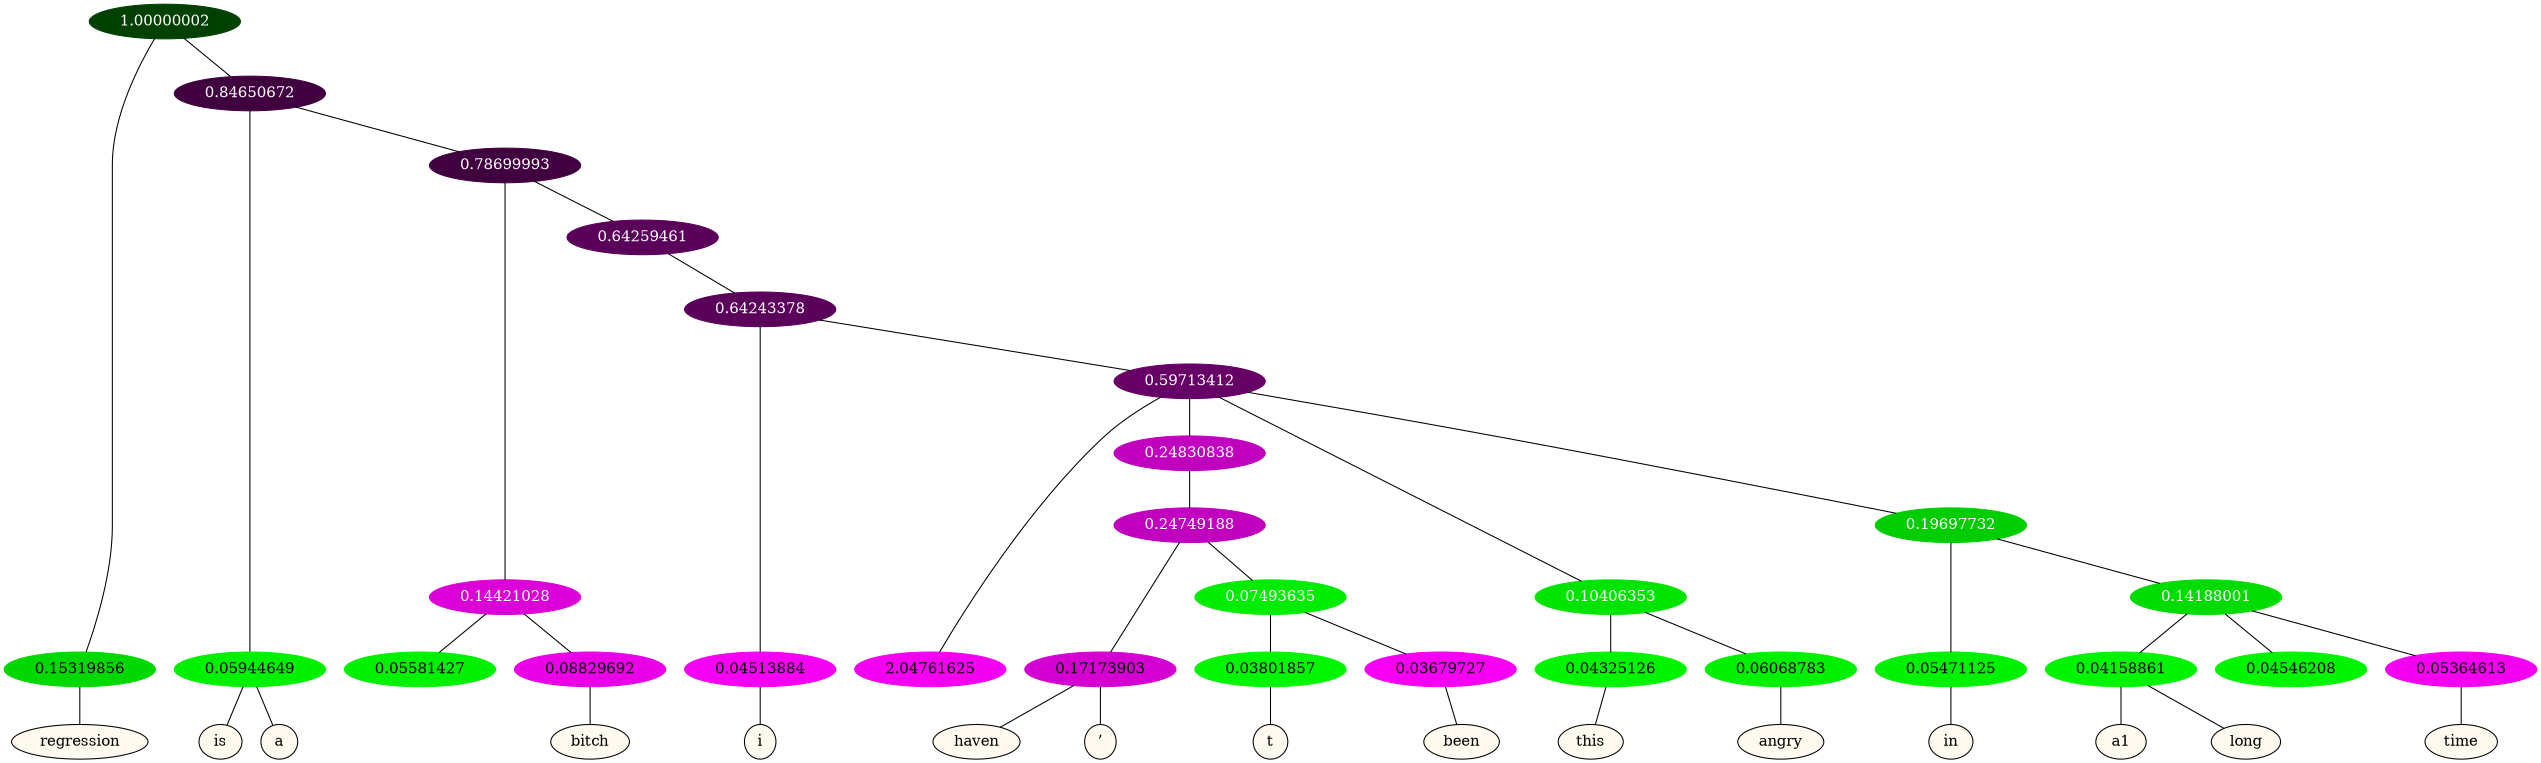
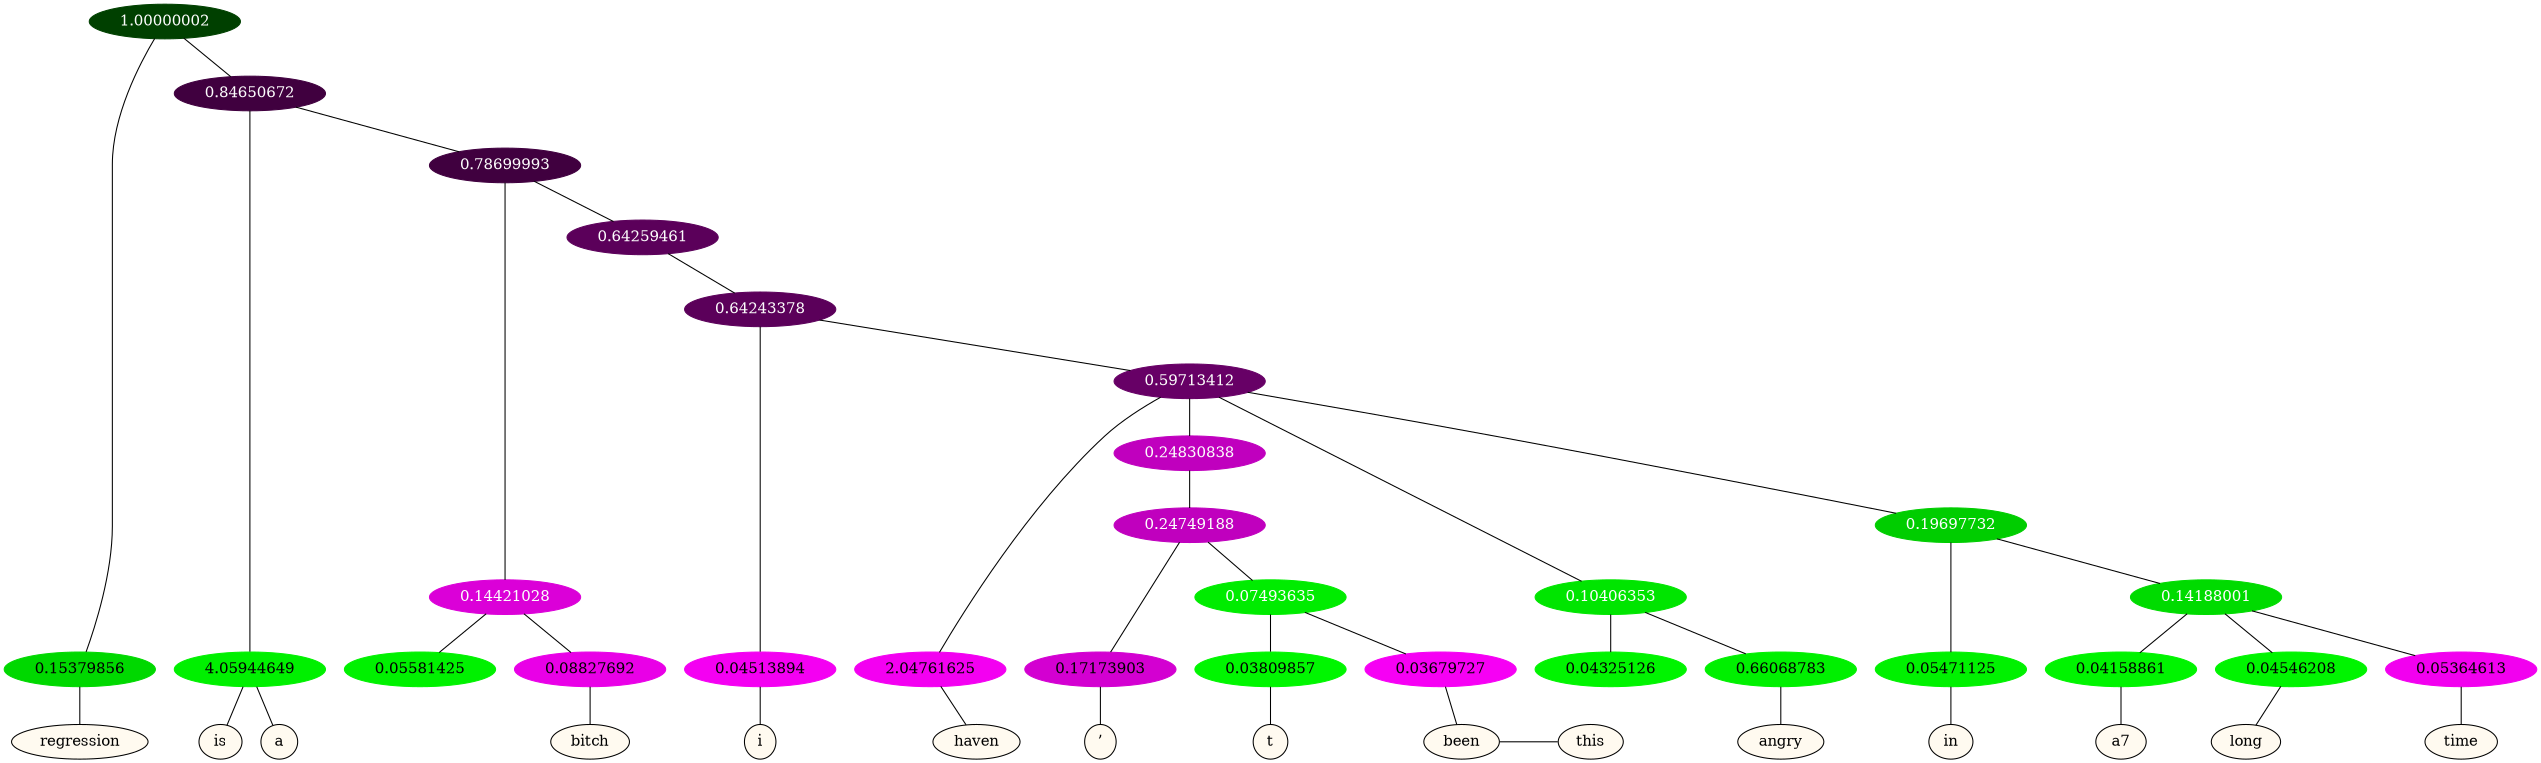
(80, 669) -> (80, 669)
(250, 669) -> (250, 669)
(420, 669) -> (420, 669)
(590, 669) -> (590, 669)
(760, 669) -> (760, 669)
(1270, 669) -> (1270, 669)
(1781, 669) -> (1781, 669)
(1037, 706) -> (953, 706)
(1601, 706) -> (1529, 742)
(2186, 707) -> (2268, 706)
(2121, 742) -> (2121, 742)
